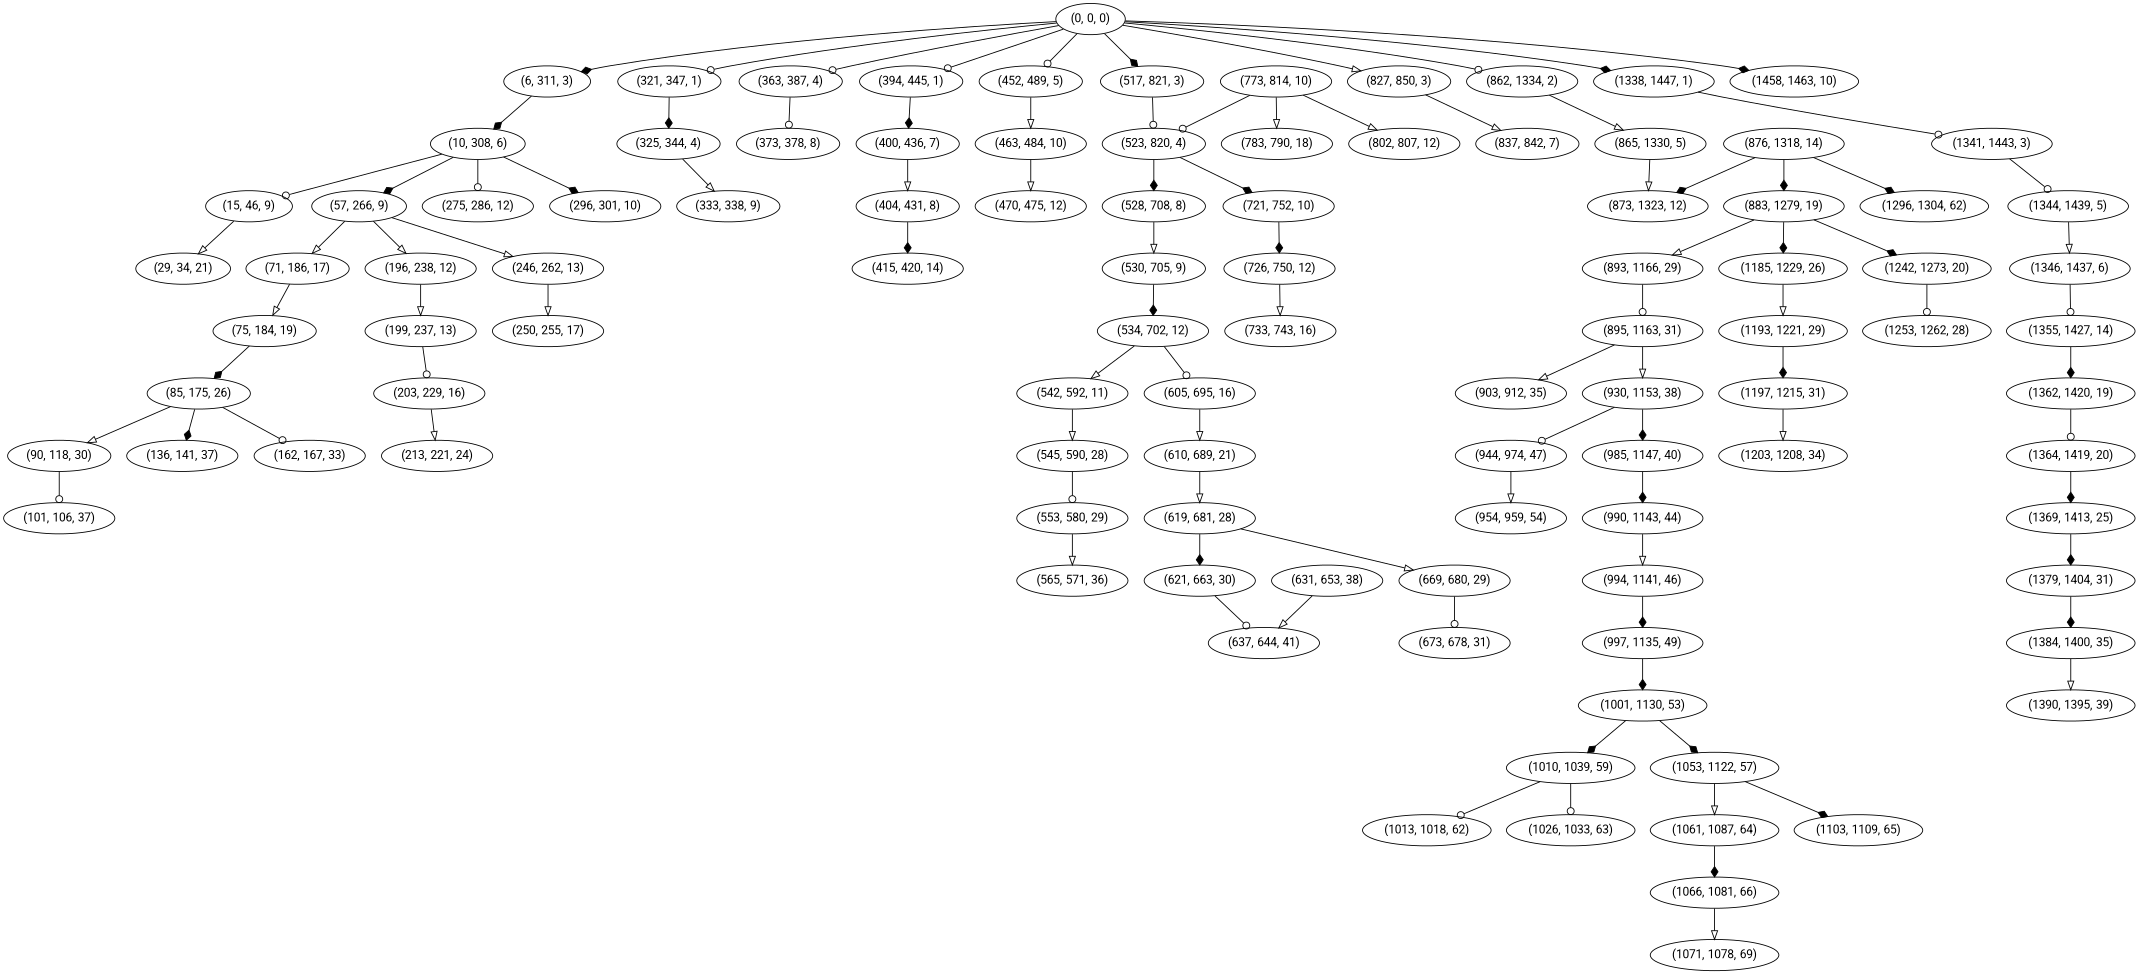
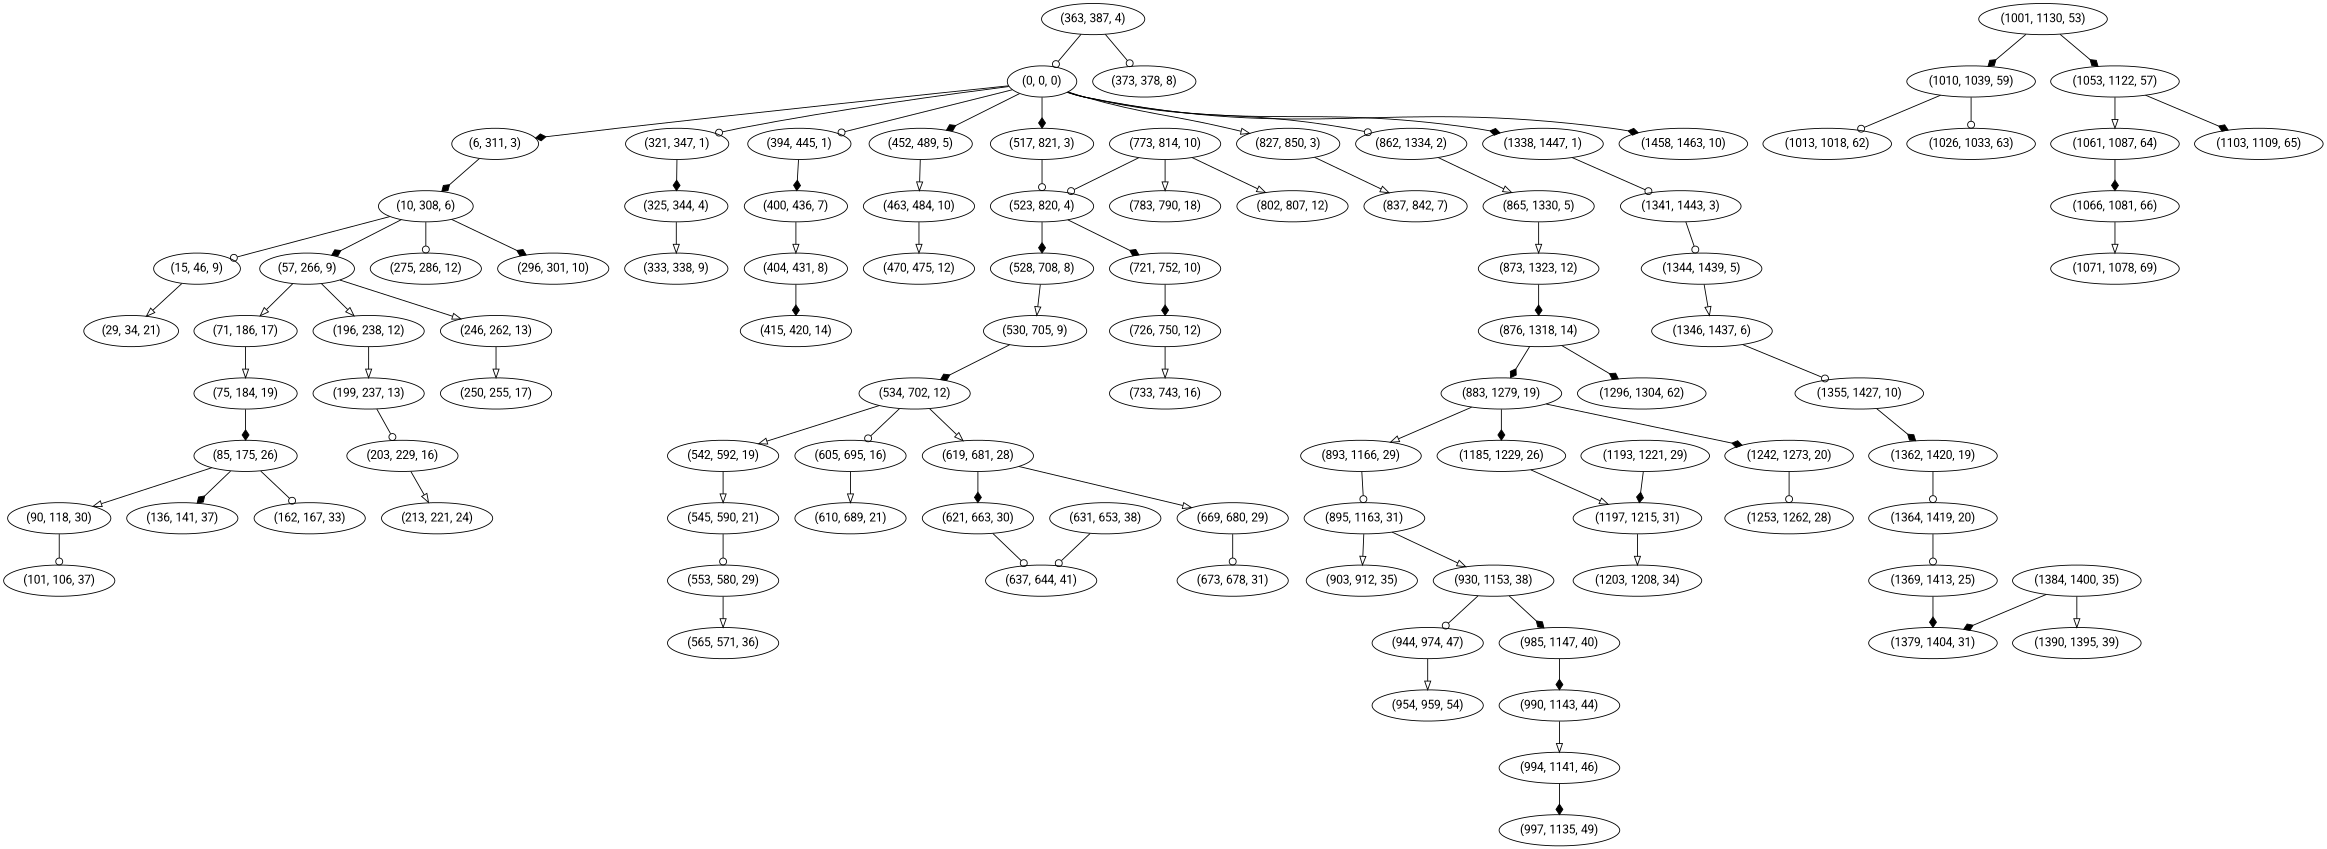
(947, 46) -> (1070, 48)
(1064, 47) -> (988, 110)
(1721, 173) -> (1539, 295)
(1783, 296) -> (1565, 485)
(2071, 331) -> (1859, 393)
(1072, 393) -> (723, 456)
(1072, 456) -> (723, 518)
(2071, 482) -> (1933, 546)
(1200, 483) -> (943, 422)
(2071, 607) -> (2010, 610)
(1299, 609) -> (1076, 547)
(1643, 669) -> none
